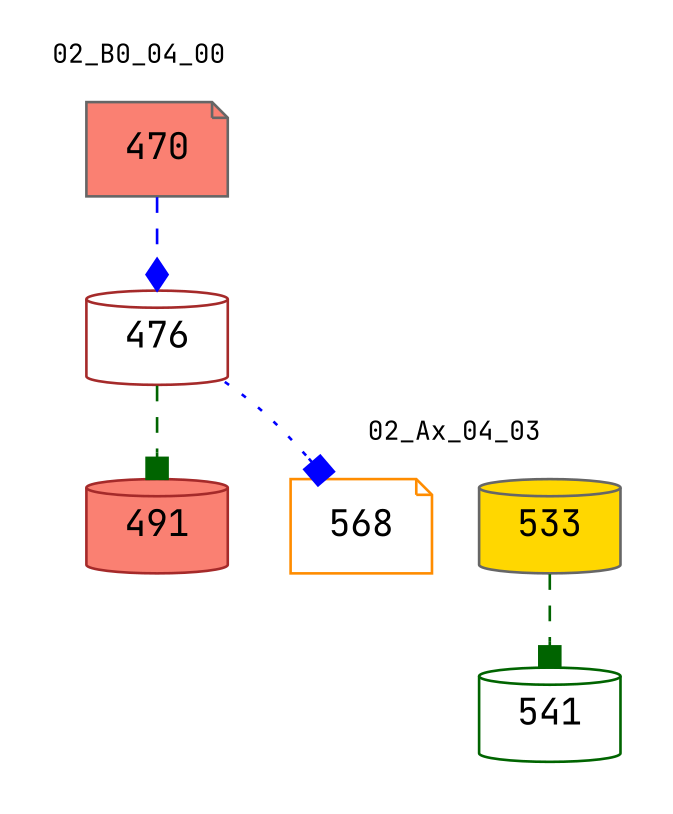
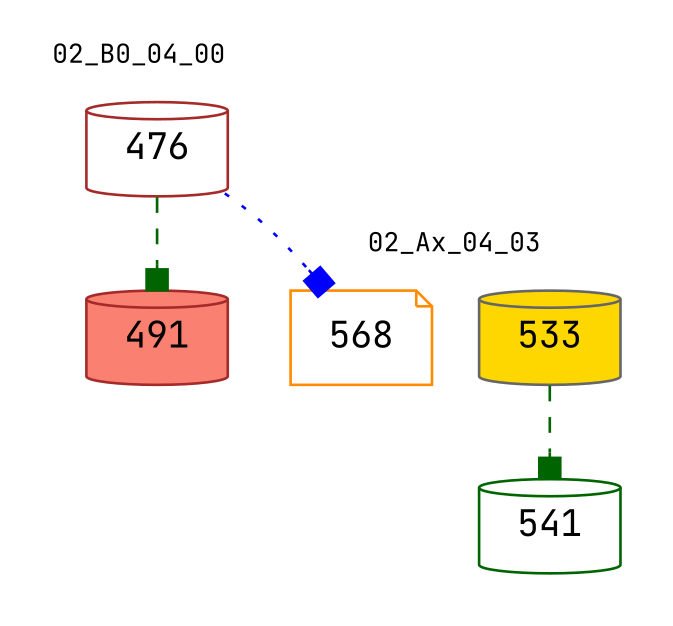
(157, 149) -> none
